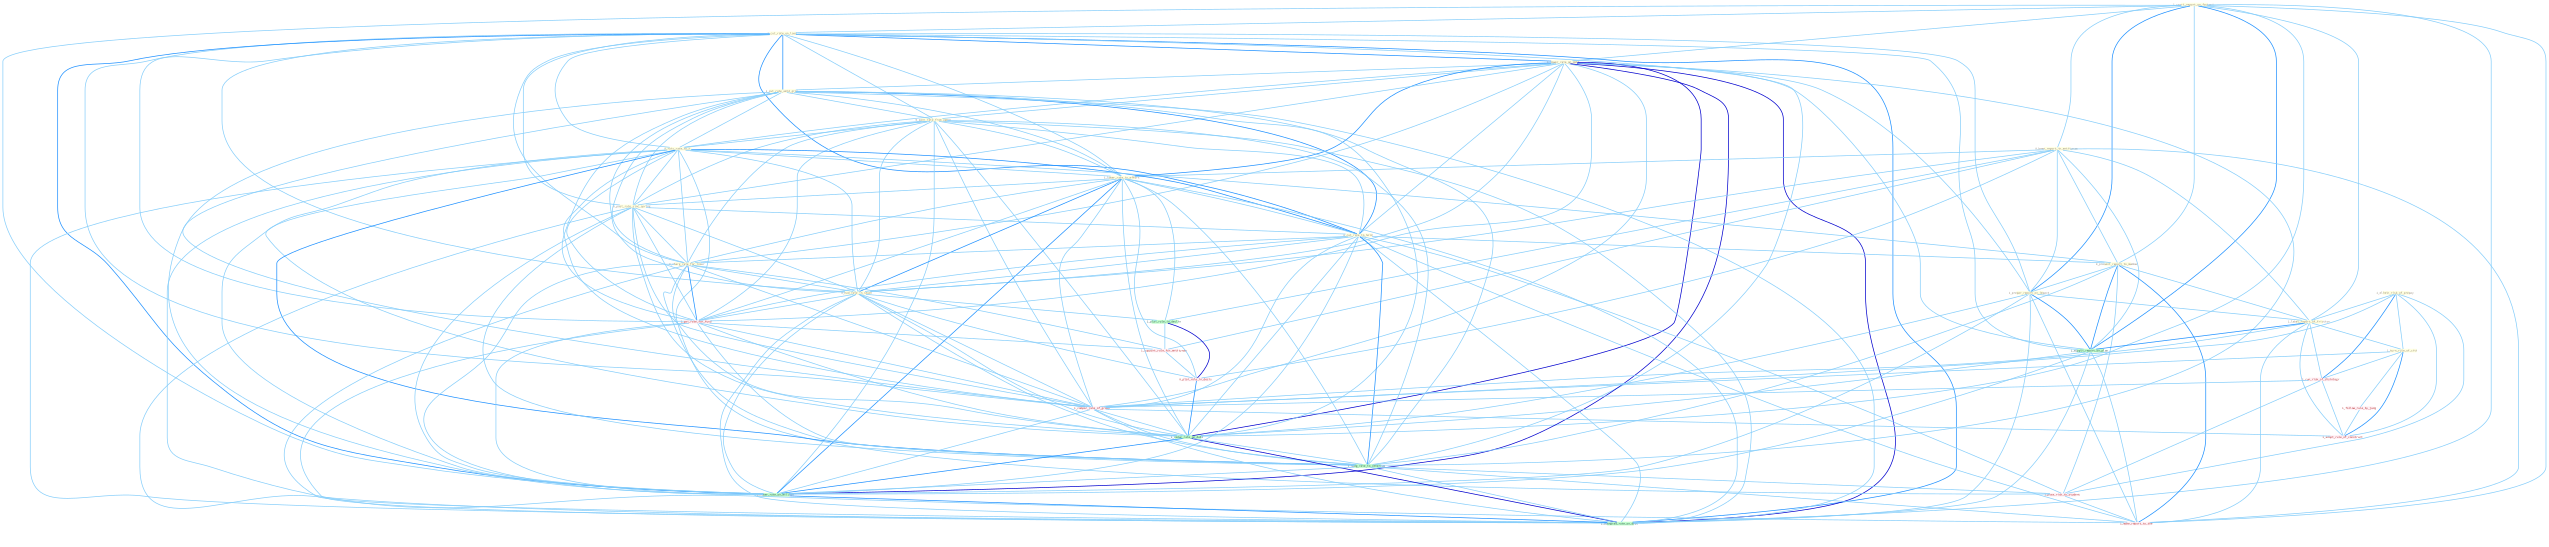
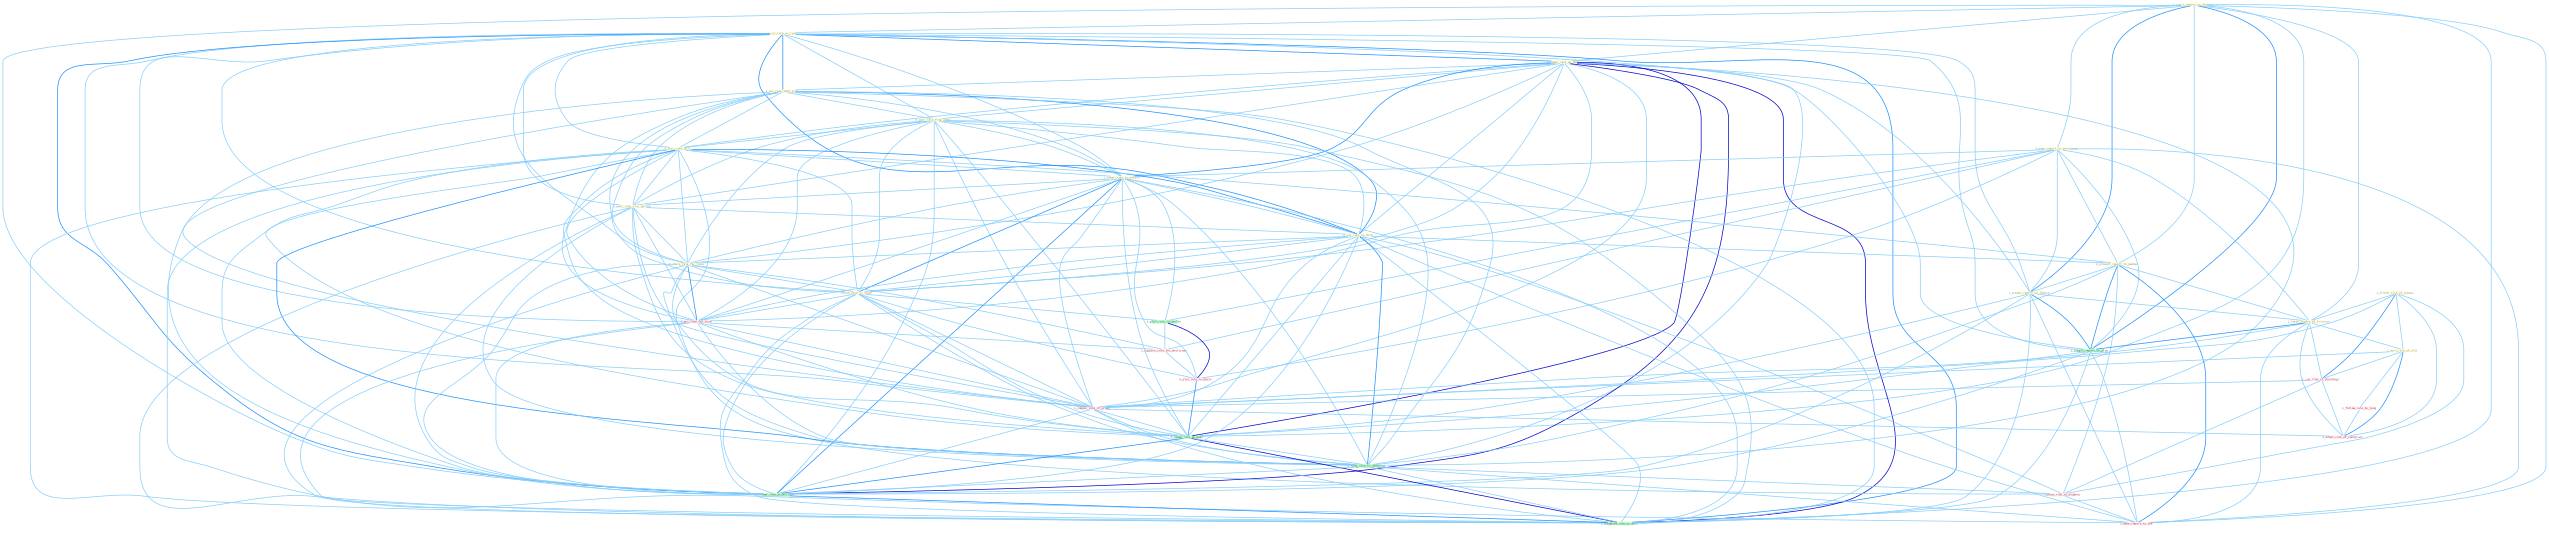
(1247, 122) -> none
(734, 245) -> none
